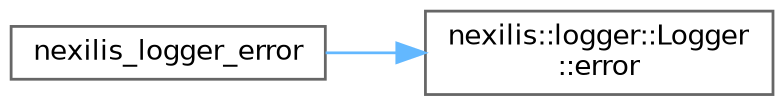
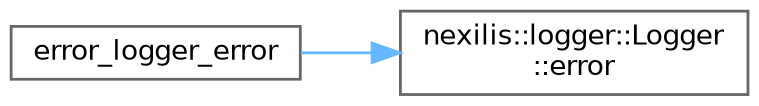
(168, 53) -> (156, 53)
